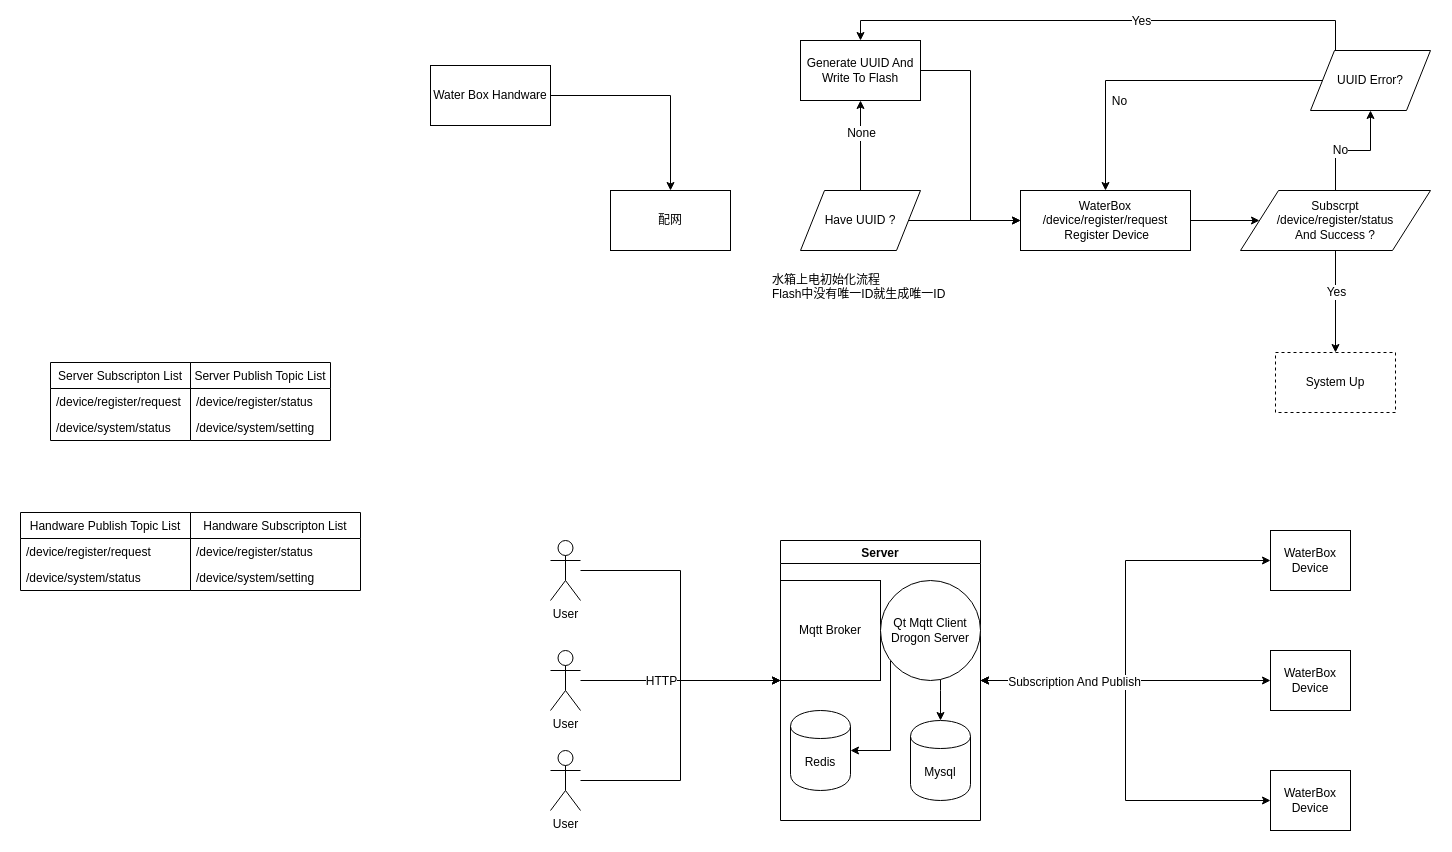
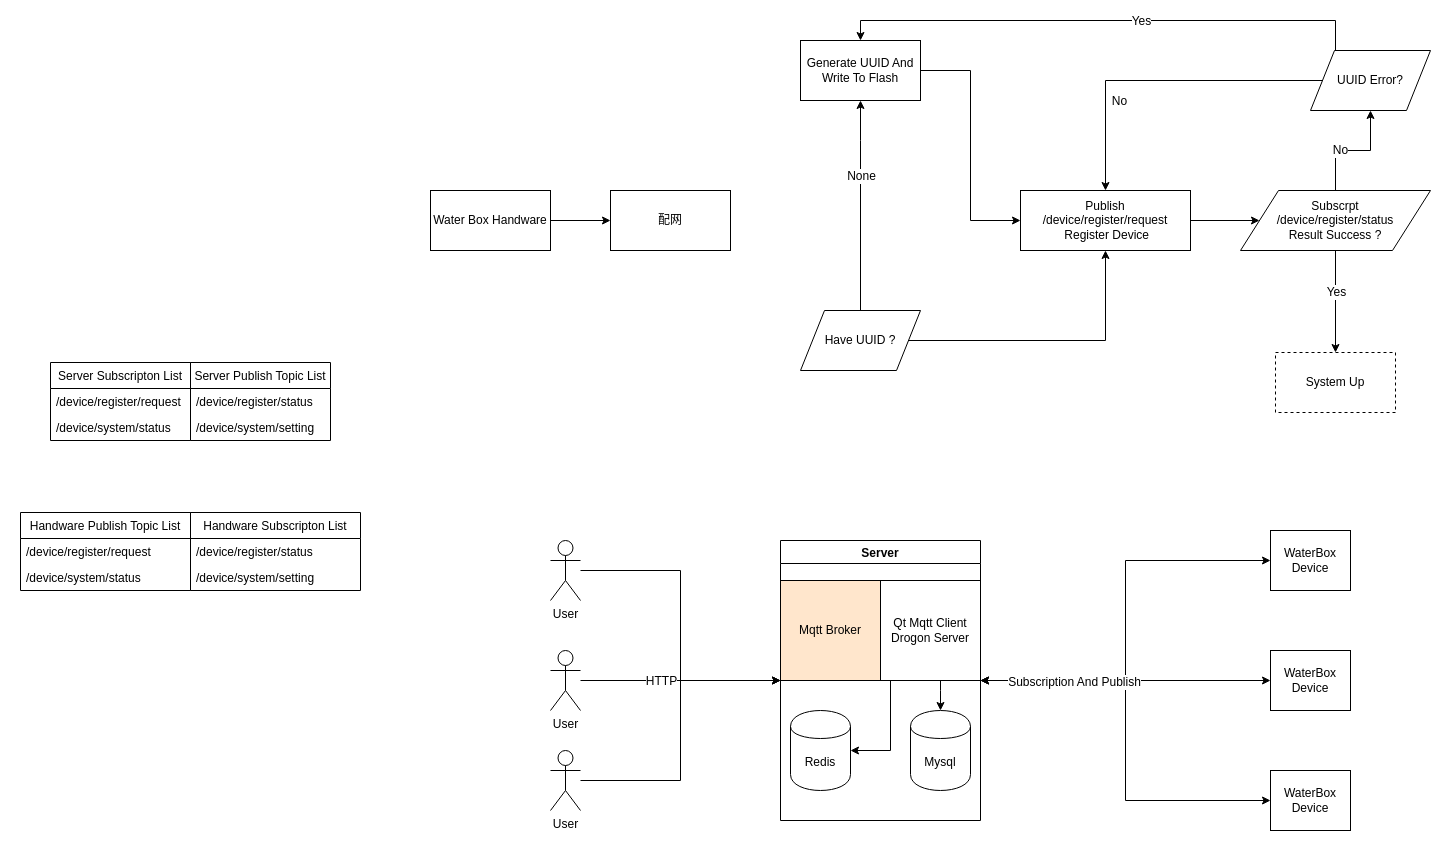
(491, 96) -> (491, 221)
(861, 221) -> (861, 341)
(1106, 221) -> (1106, 221)
(1336, 221) -> (1336, 221)
(866, 286) -> none
(831, 631) -> (831, 631)
(931, 631) -> (931, 631)
(941, 761) -> (941, 751)
